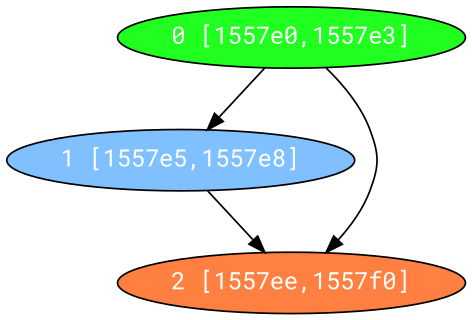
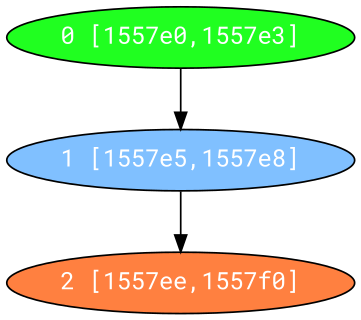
(376, 151) -> none
